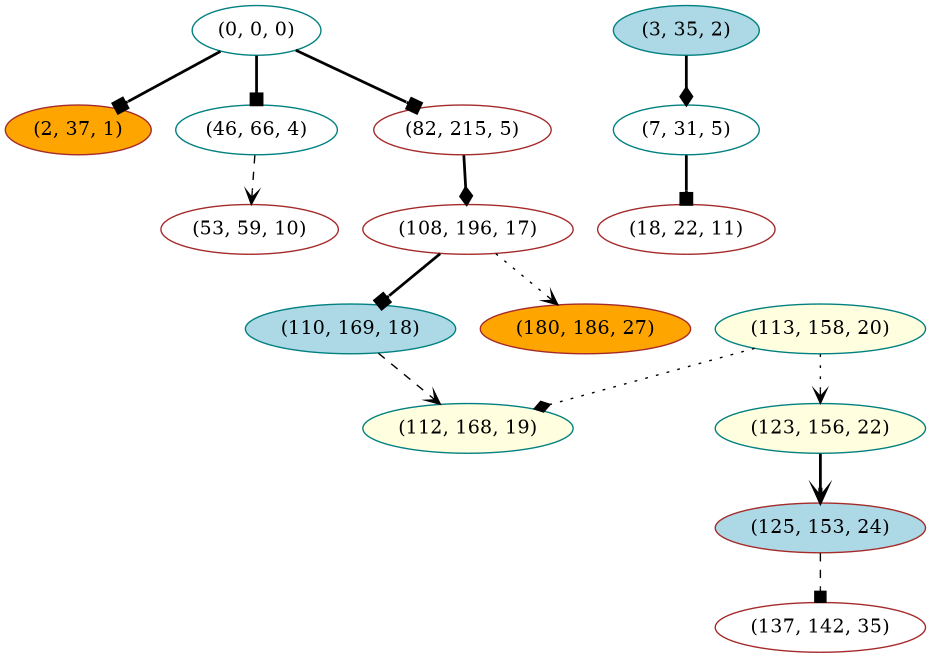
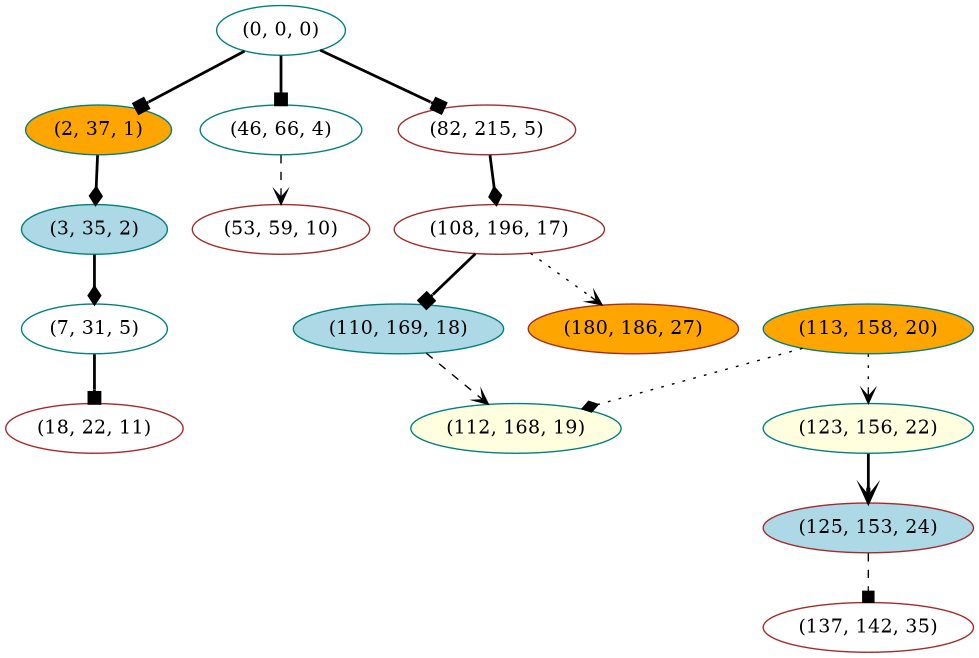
(78, 130) -> (99, 130)
none -> (97, 171)
(820, 329) -> (868, 329)
